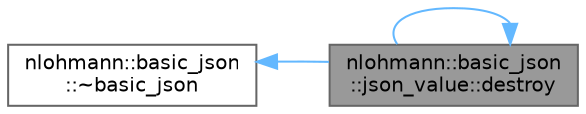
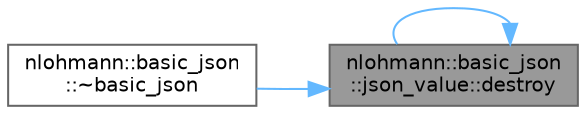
(303, 62) -> (282, 89)
